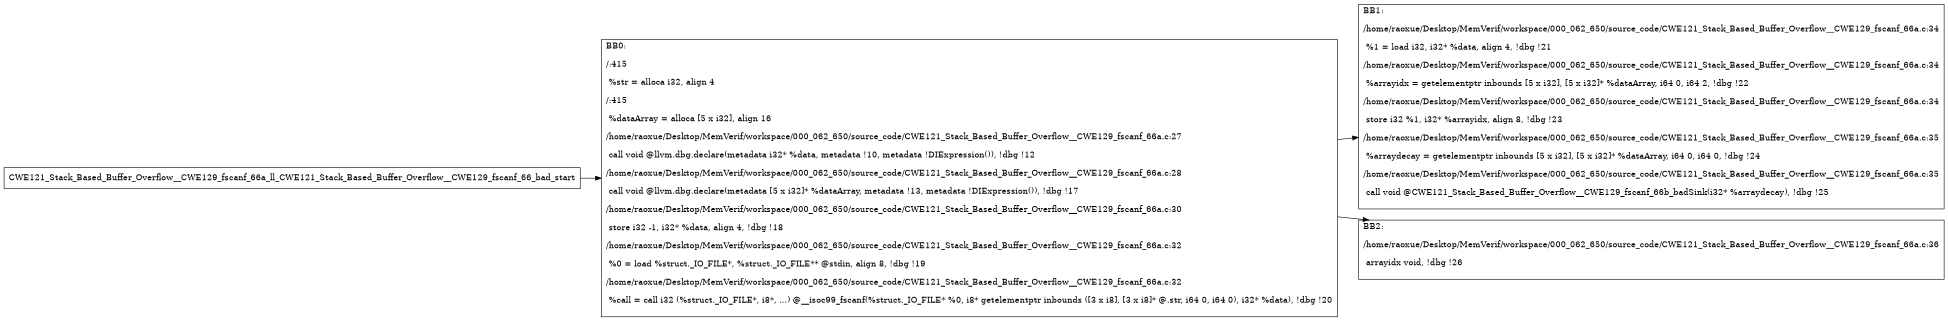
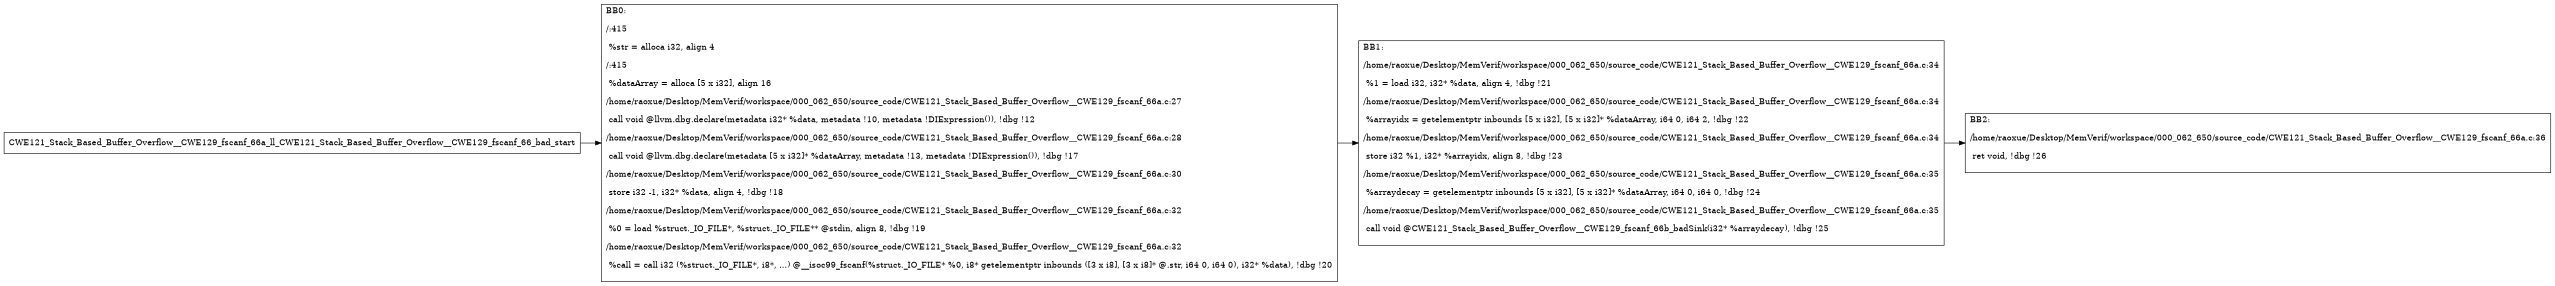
(1350, 218) -> (1952, 143)
(1413, 263) -> (2008, 156)
